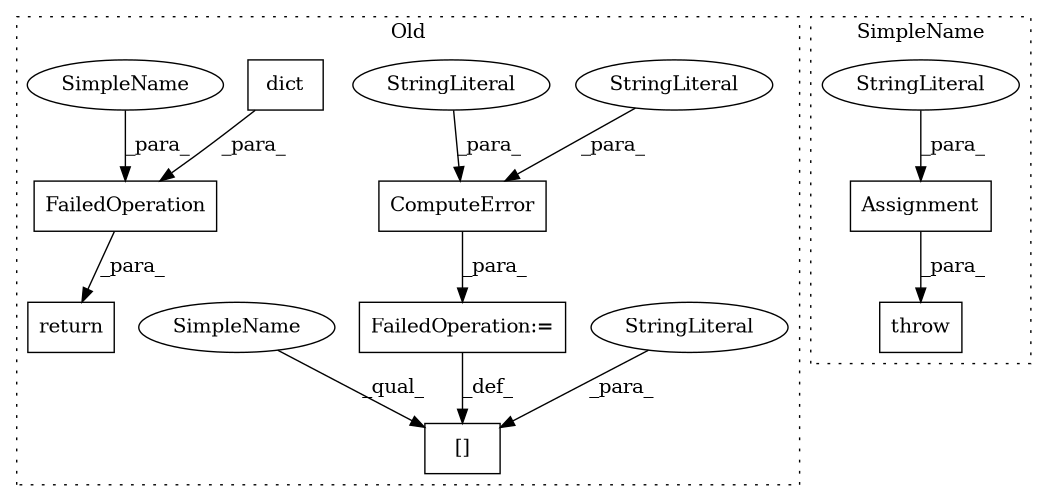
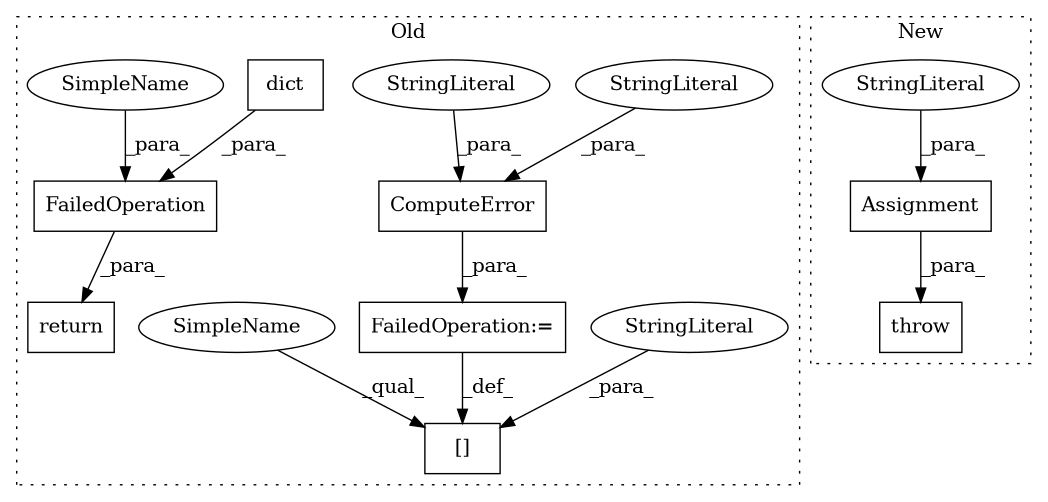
(921, 33) -> (921, 33)
